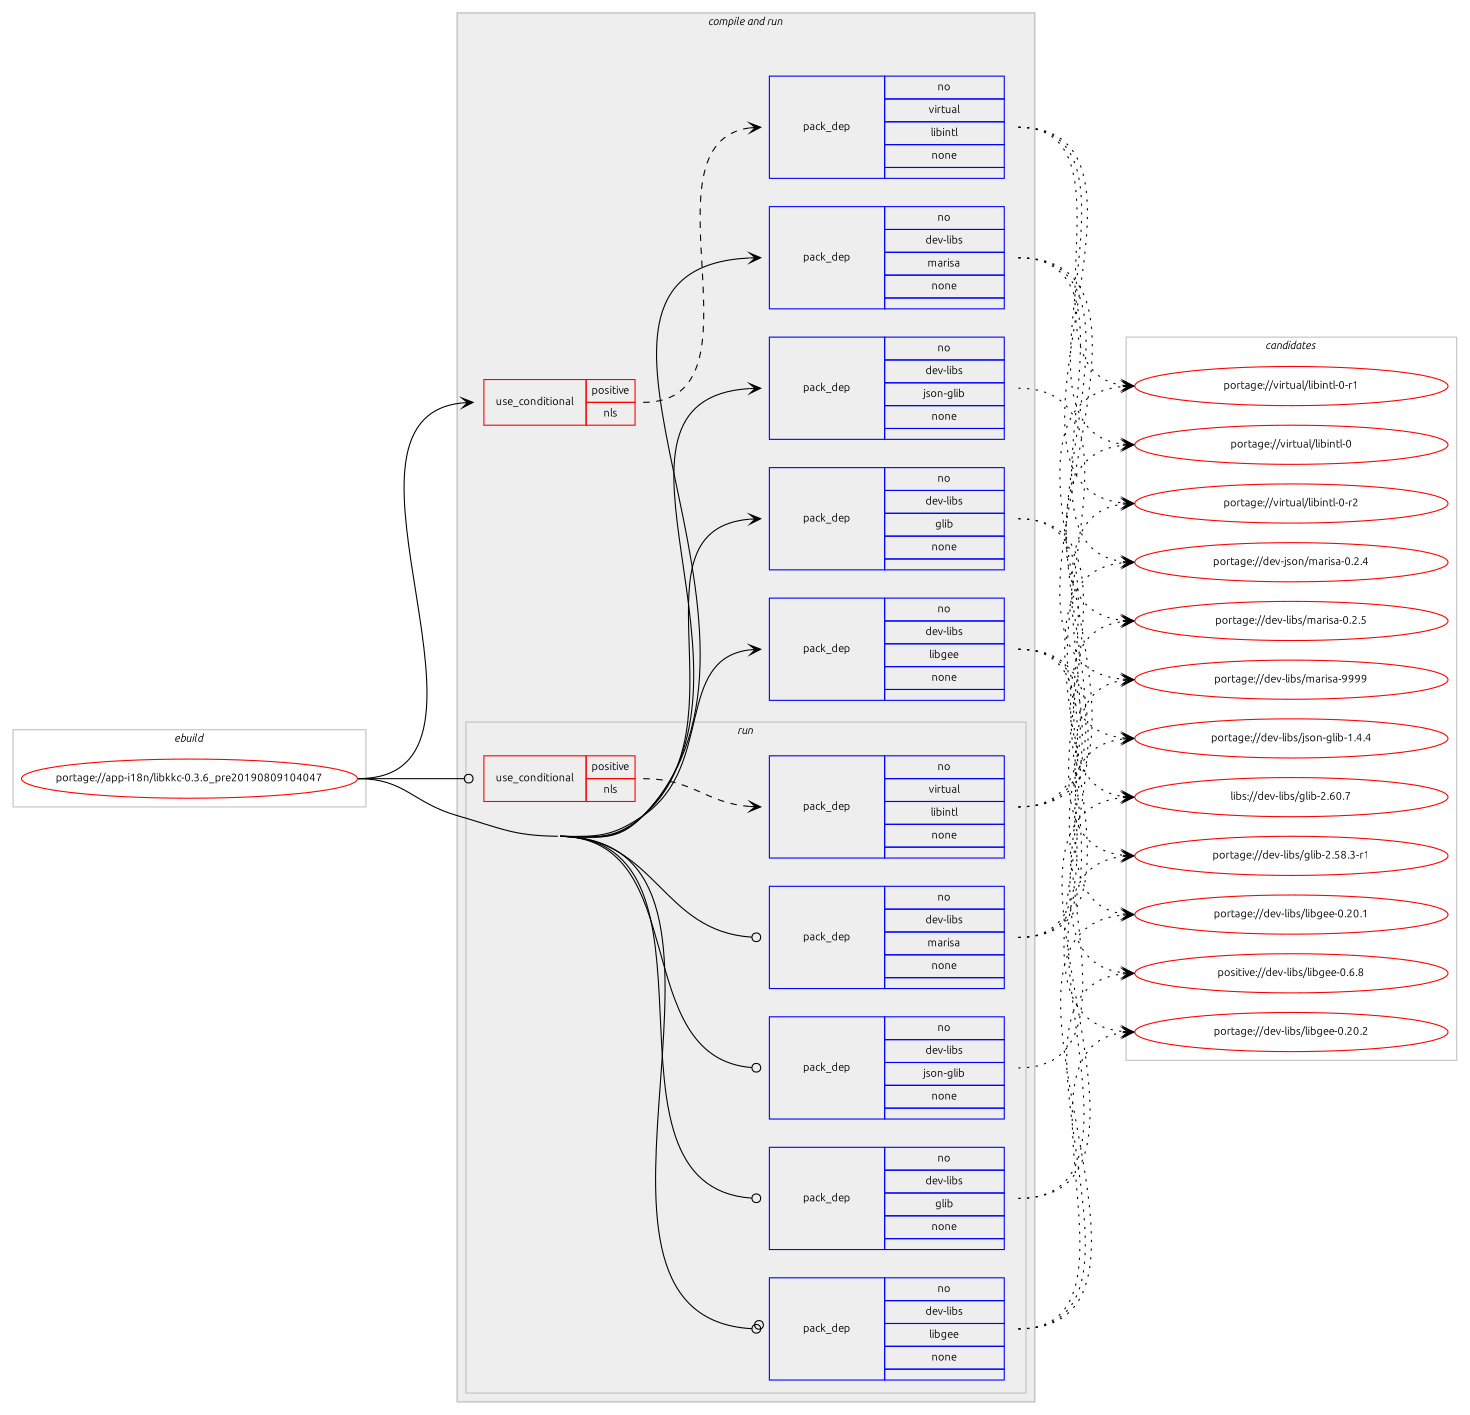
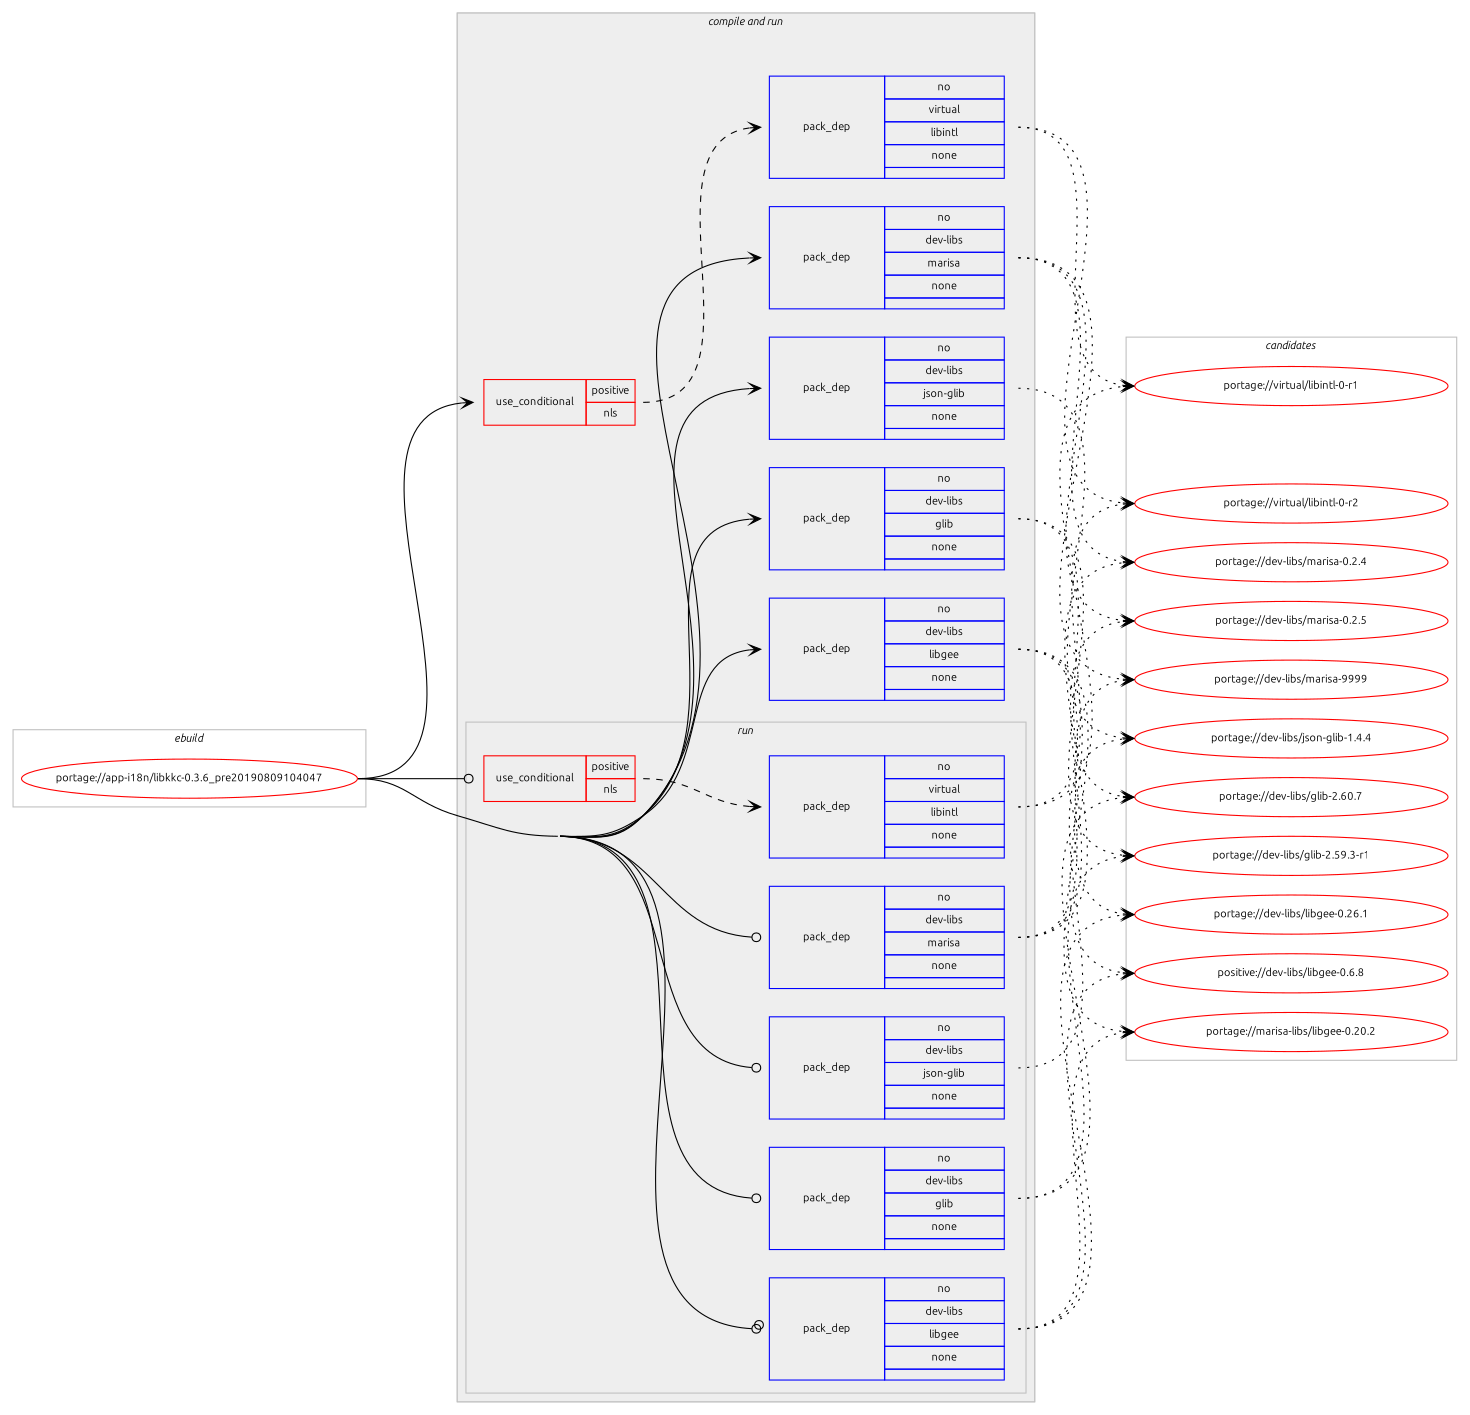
(1291, 445) -> none
(1291, 562) -> (1291, 562)
(1291, 797) -> (1291, 797)
(1291, 856) -> (1291, 856)
(1291, 915) -> (1291, 915)
(1291, 1032) -> (1291, 1032)
